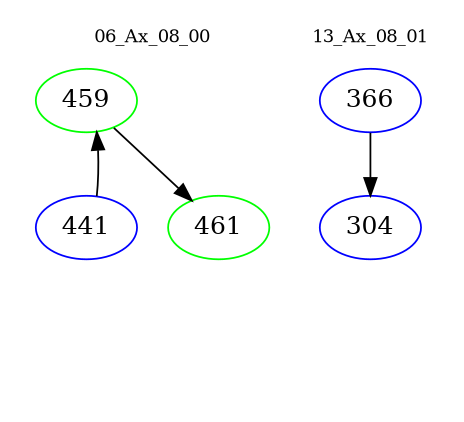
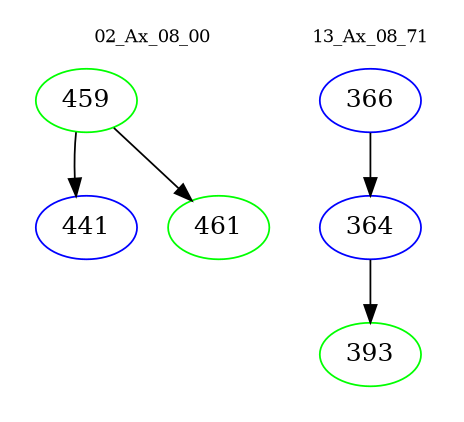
(153, 38) -> (153, 38)
(370, 38) -> (370, 38)
(98, 173) -> (75, 155)
(370, 228) -> (370, 228)
none -> (370, 355)
